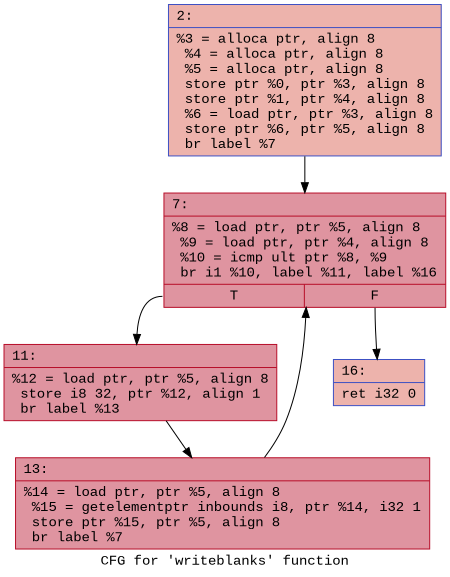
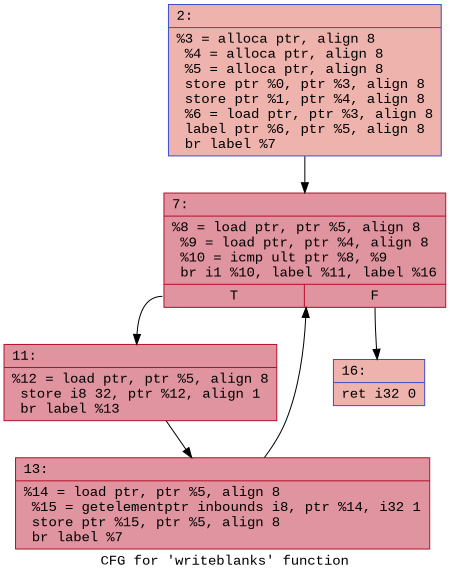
(301, 129) -> (301, 129)
